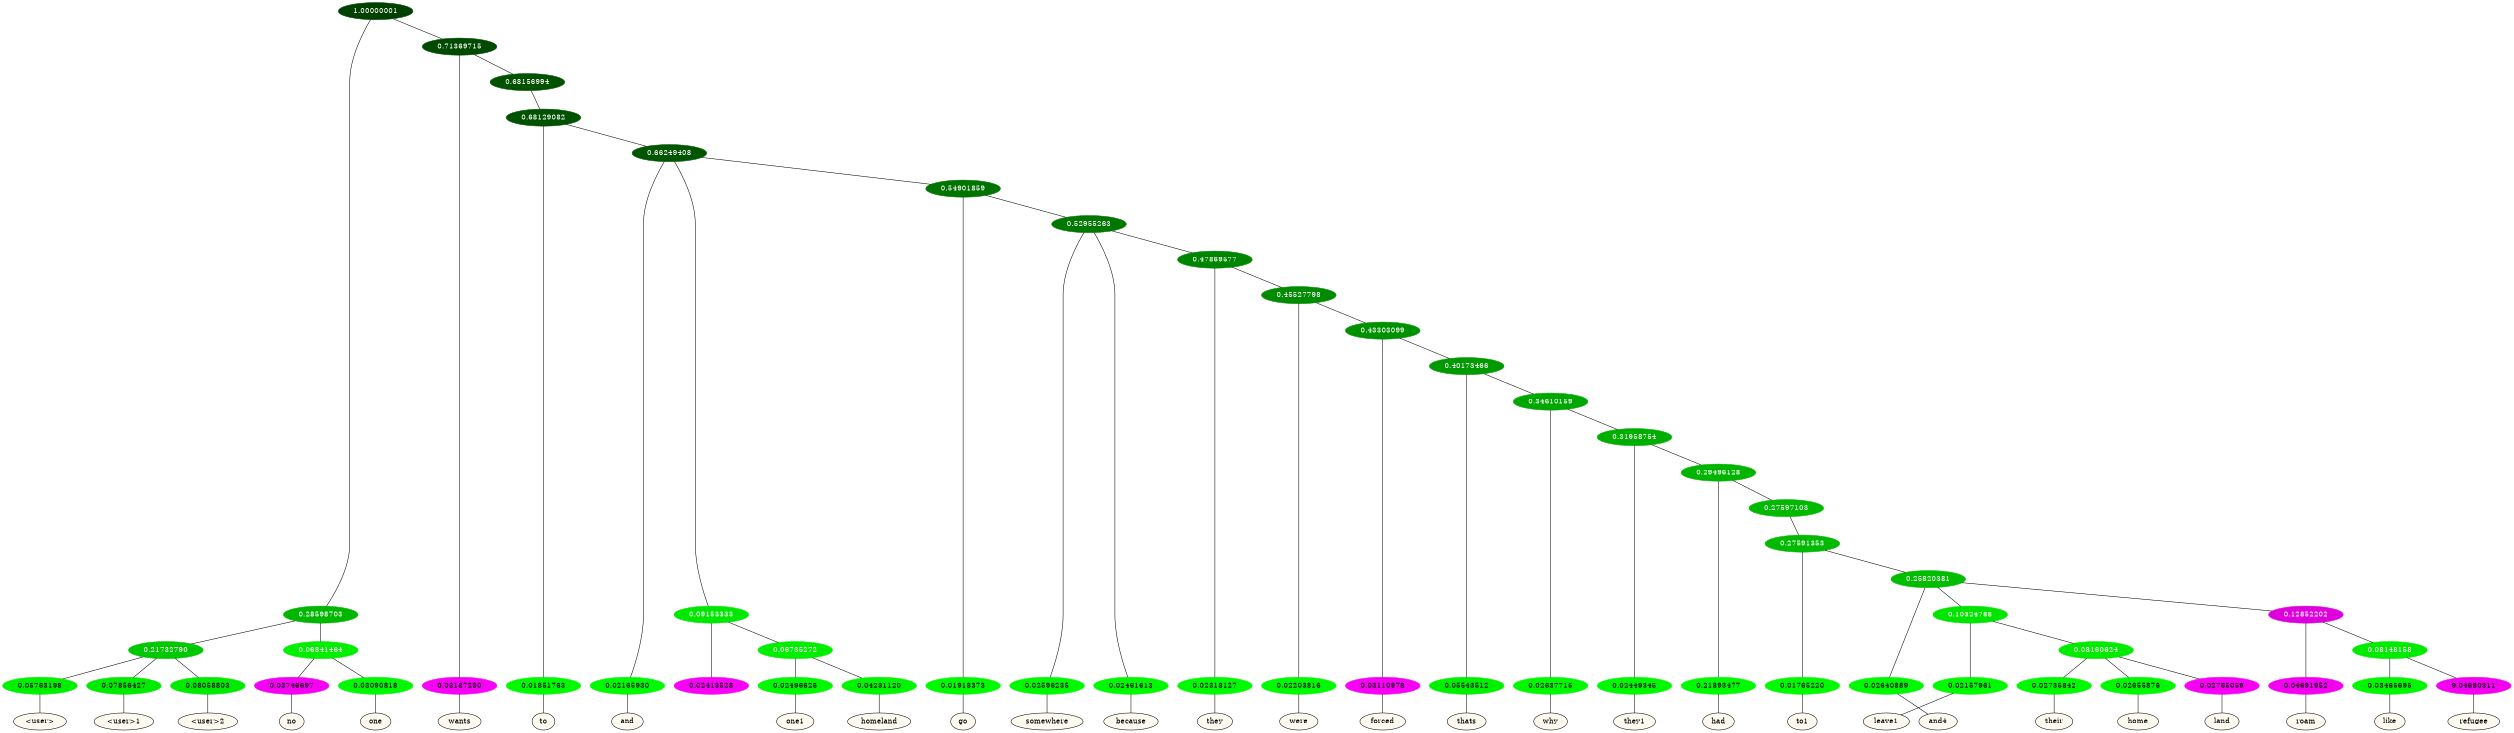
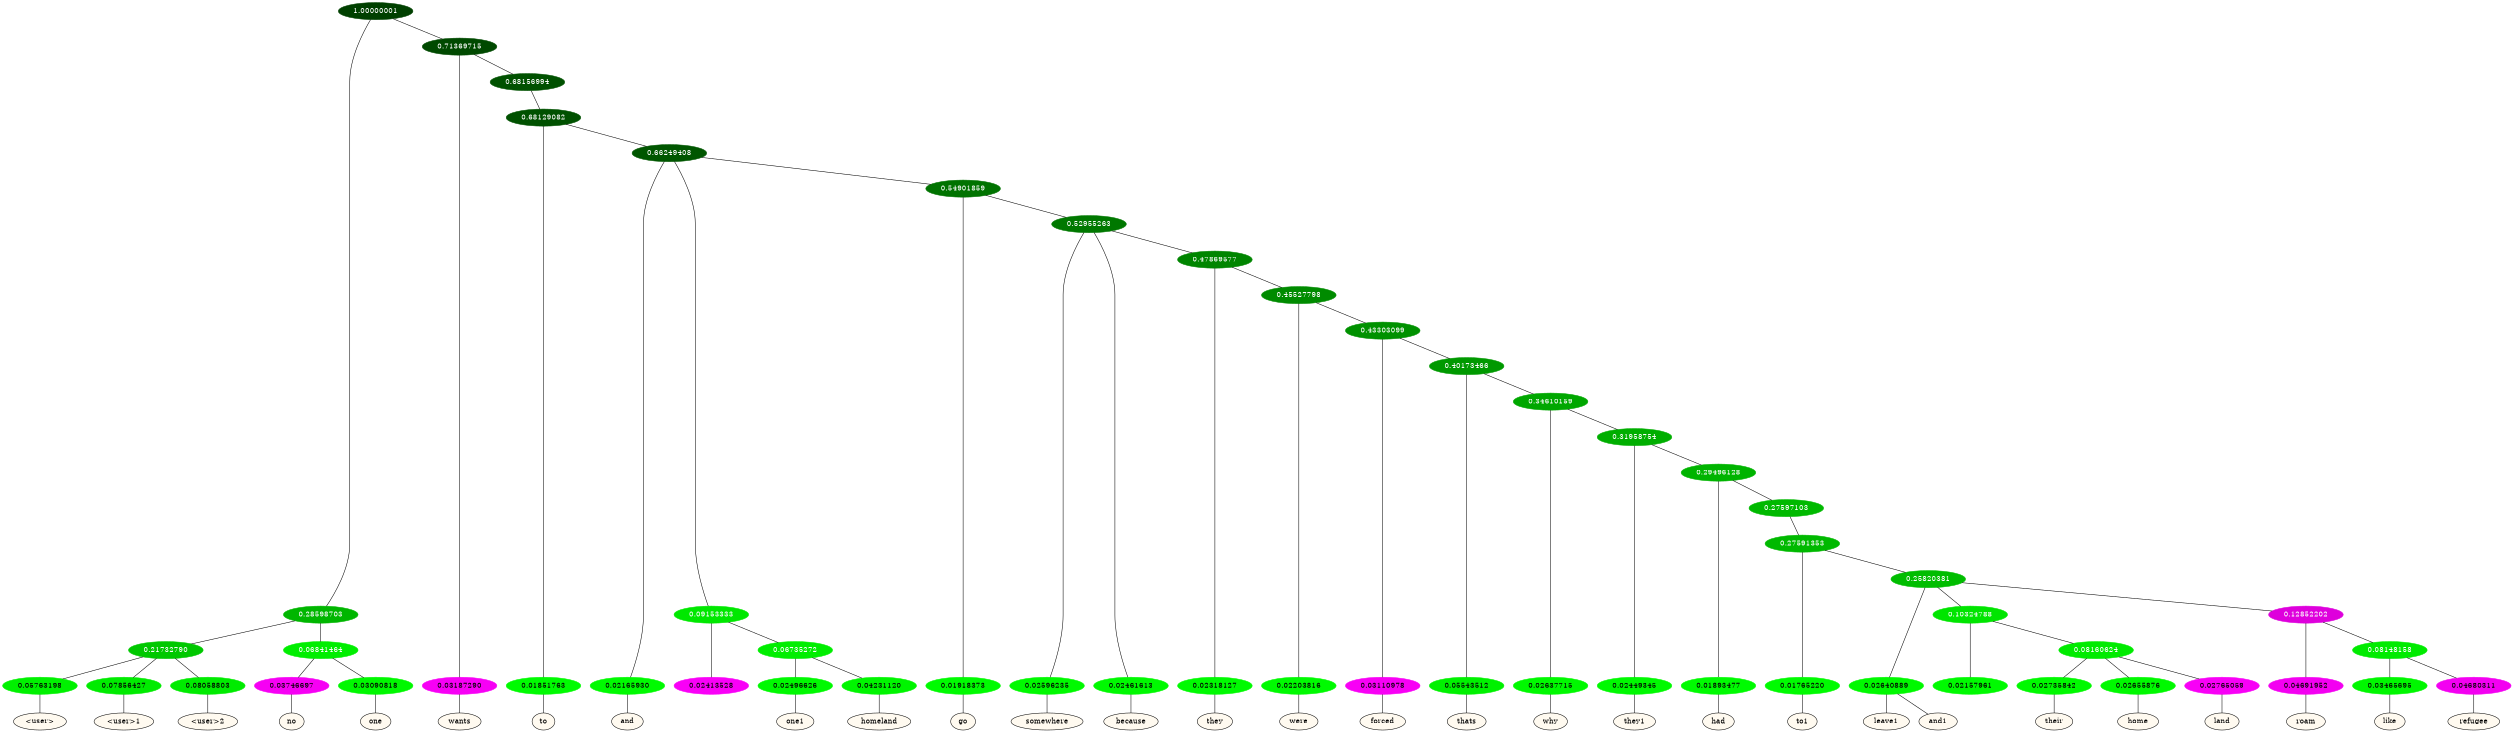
(1718, 686) -> (1718, 686)
(2474, 686) -> (2474, 686)
(1927, 704) -> (1886, 704)
(1938, 721) -> (1938, 721)
